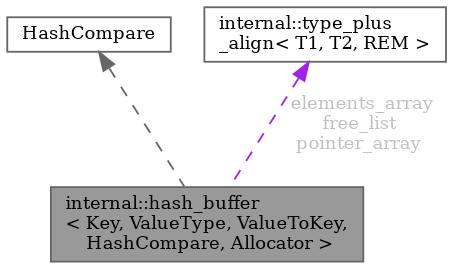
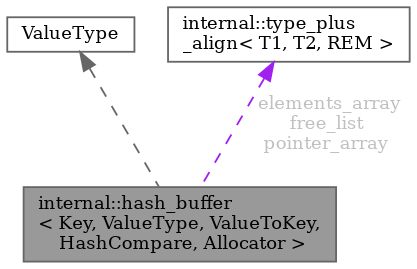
(89, 35) -> (71, 35)
